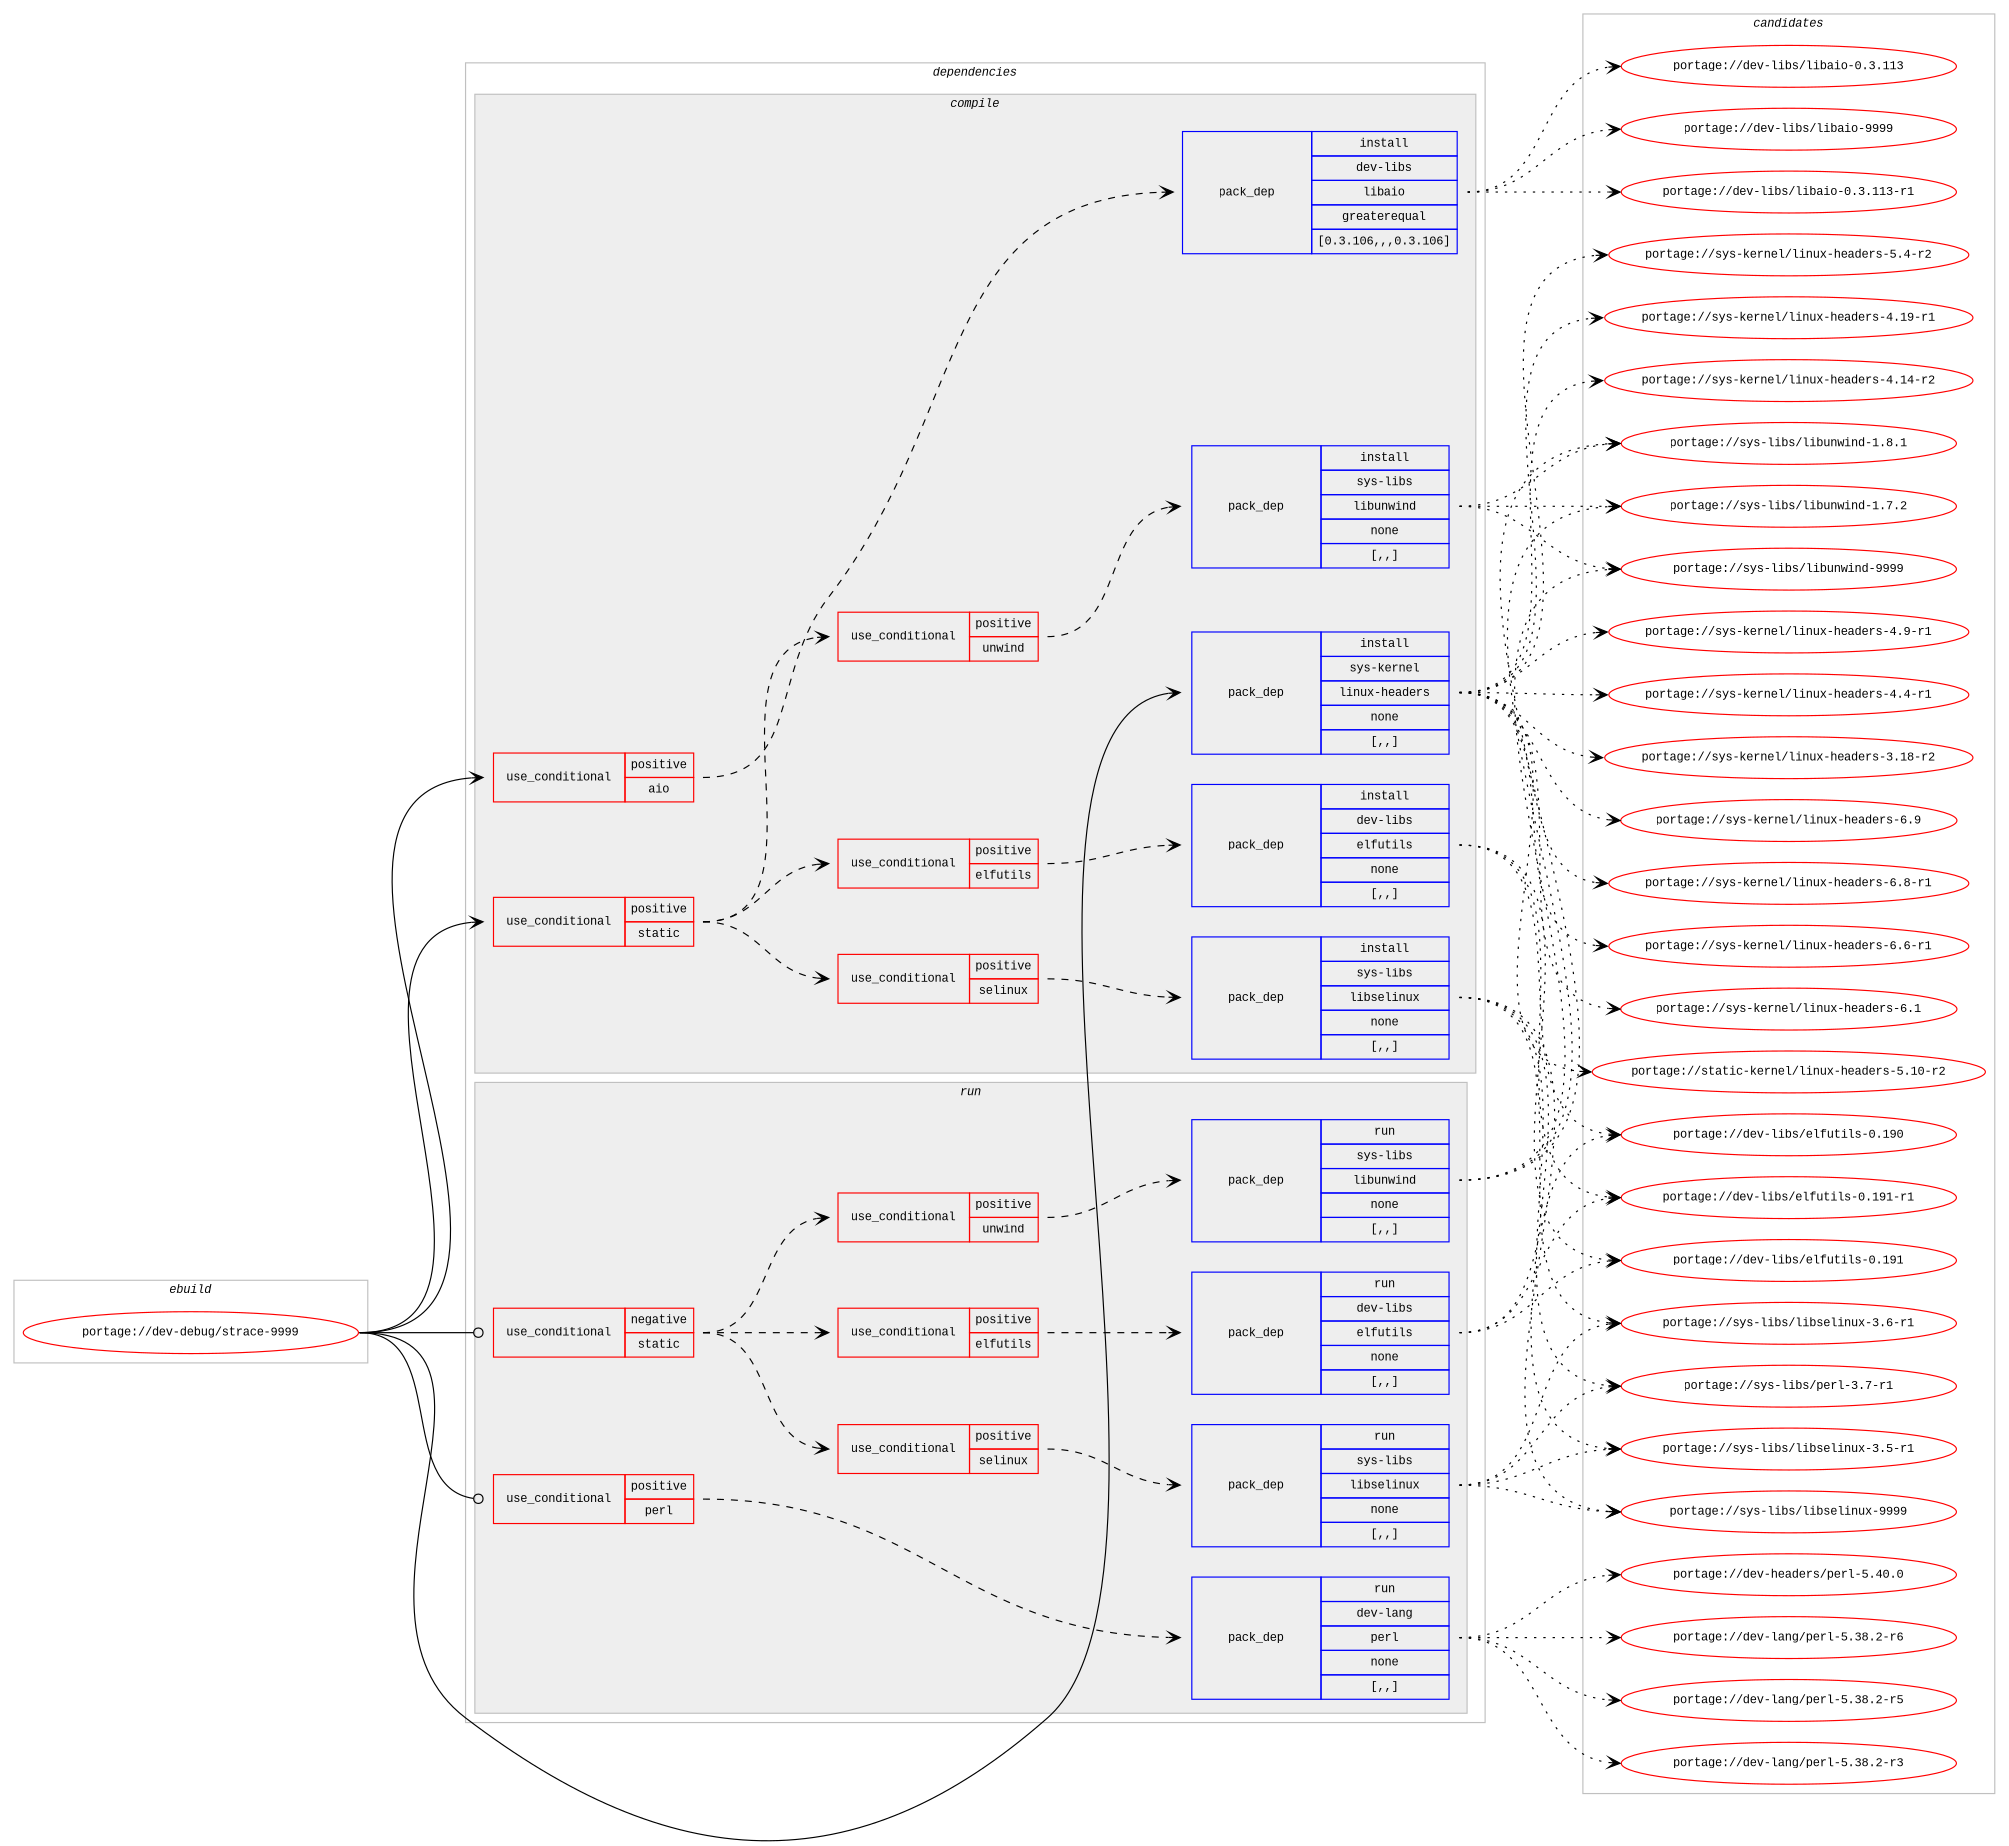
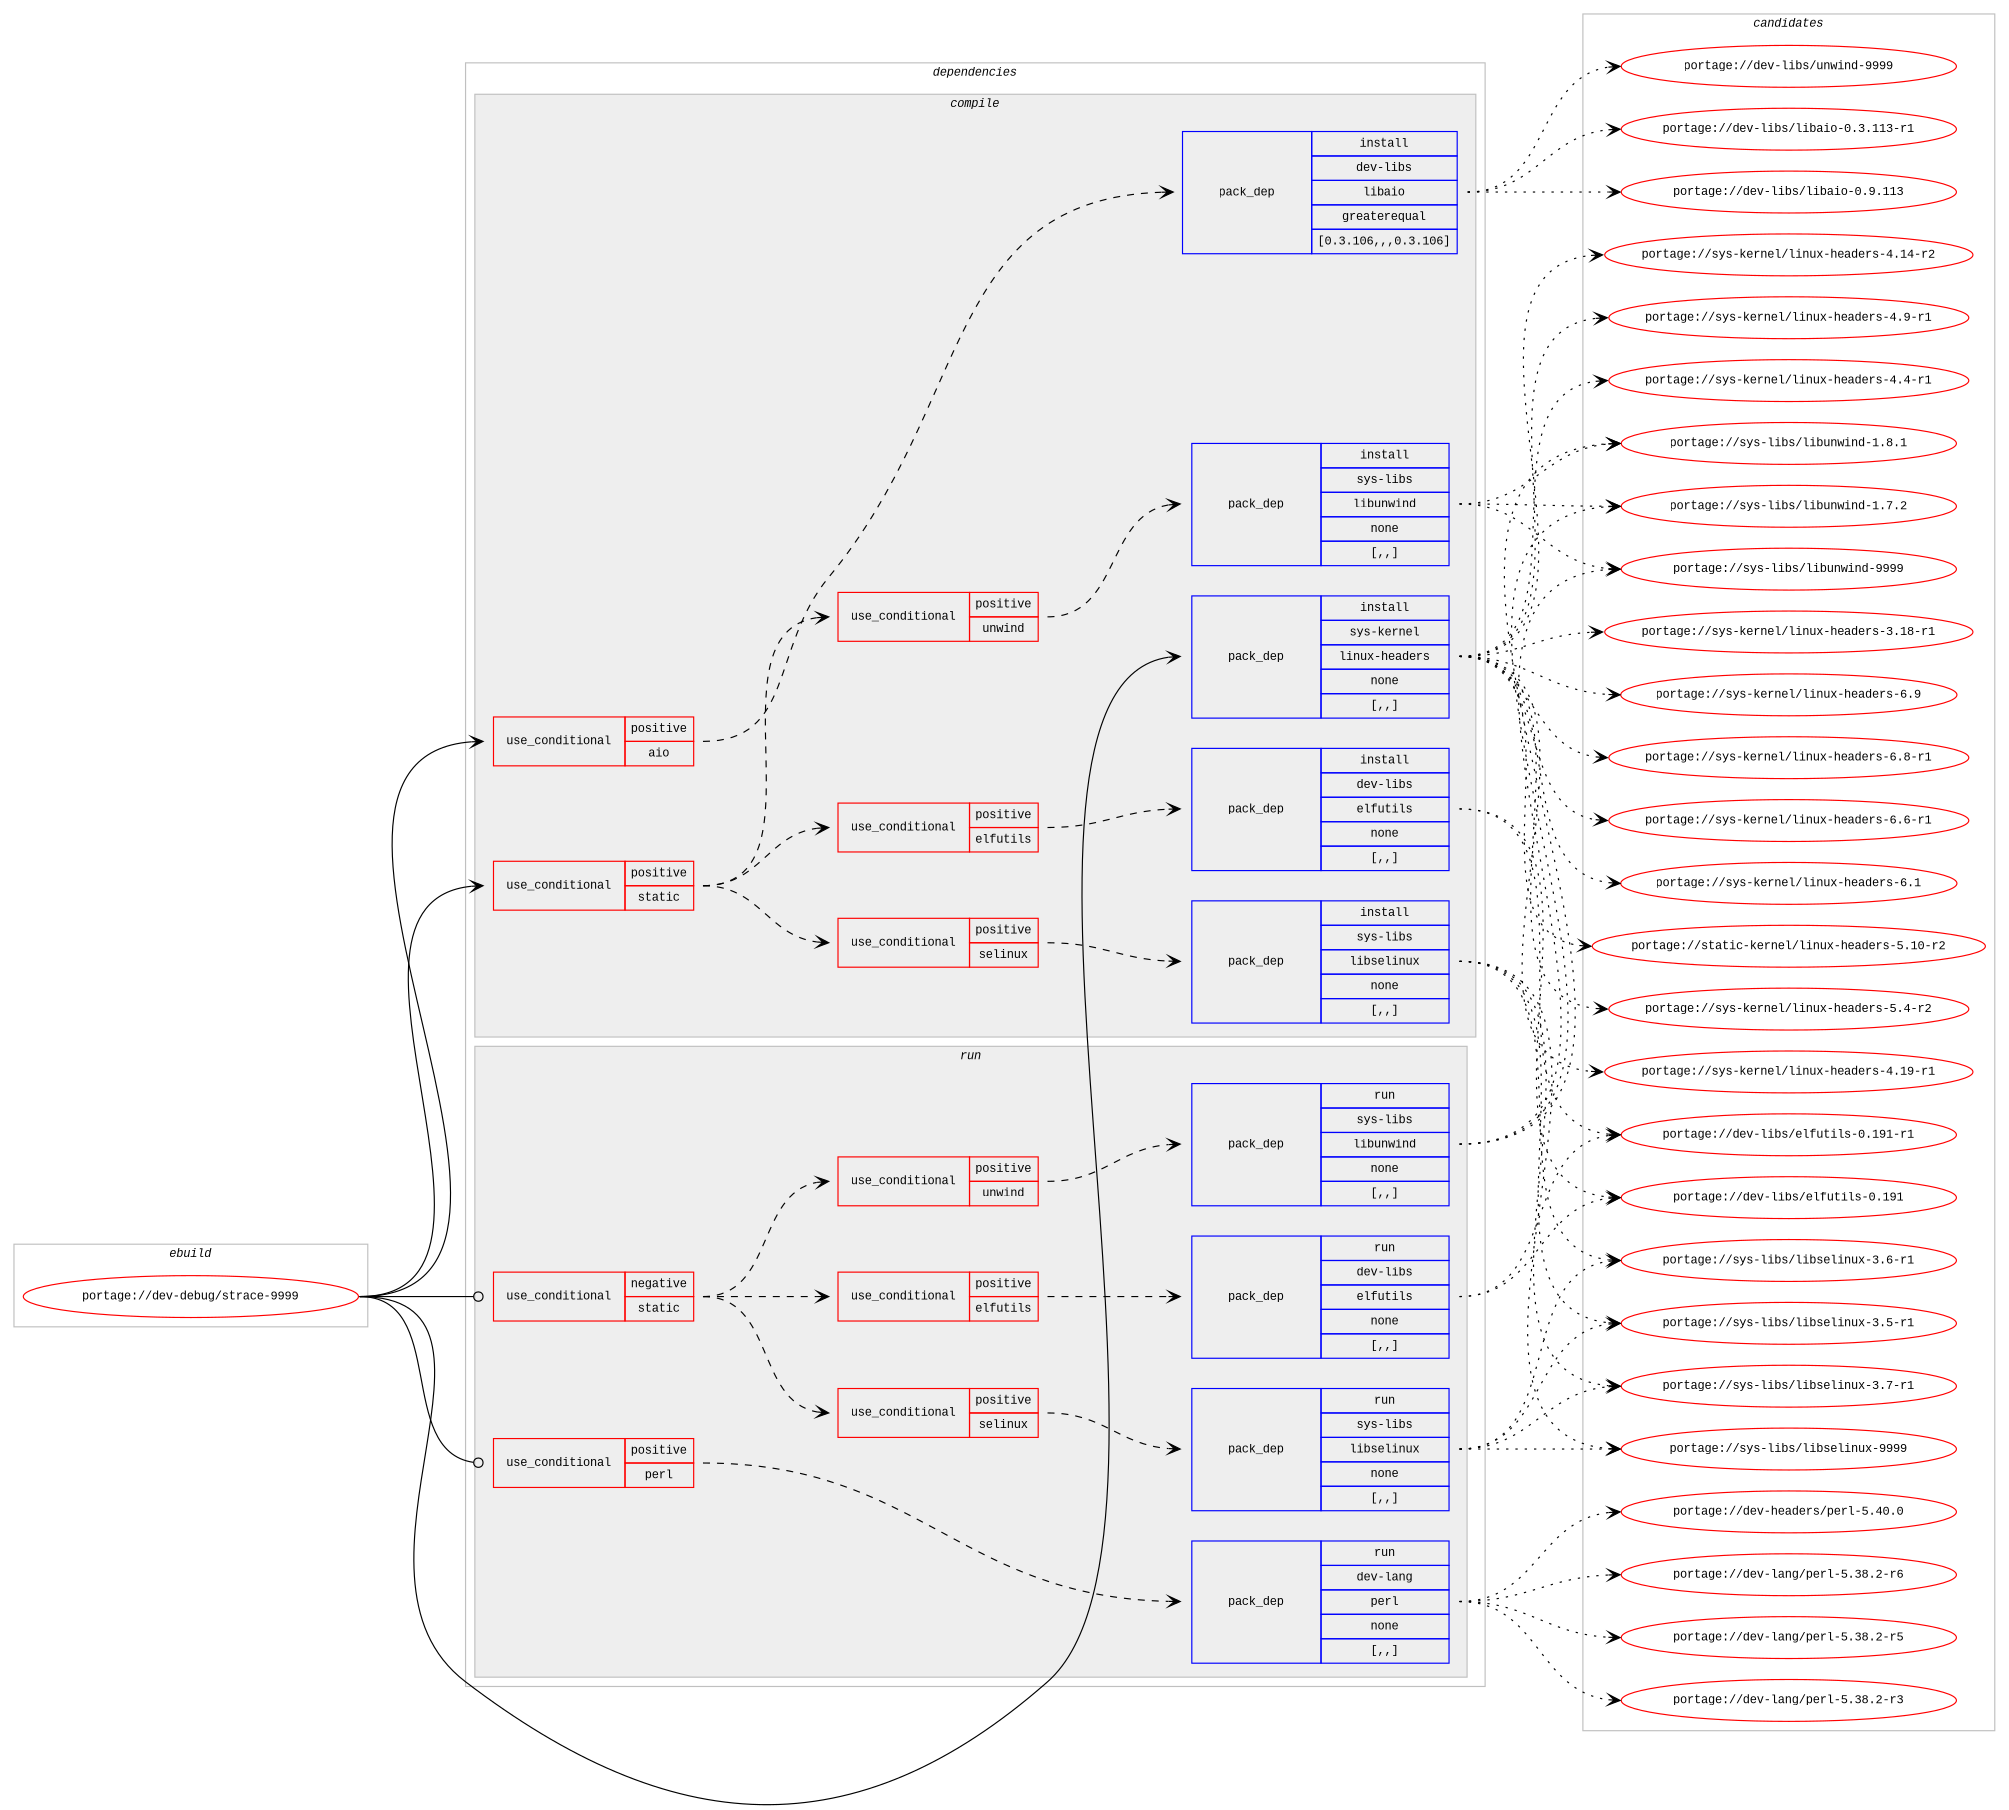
(1789, 66) -> (1789, 192)
(1789, 129) -> (1789, 66)
(1789, 758) -> (1789, 632)
(1789, 1135) -> none
(1789, 1386) -> (1789, 1386)
